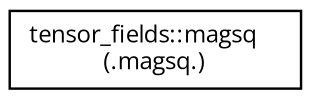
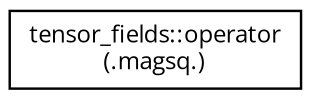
(155, 50) -> (155, 50)
